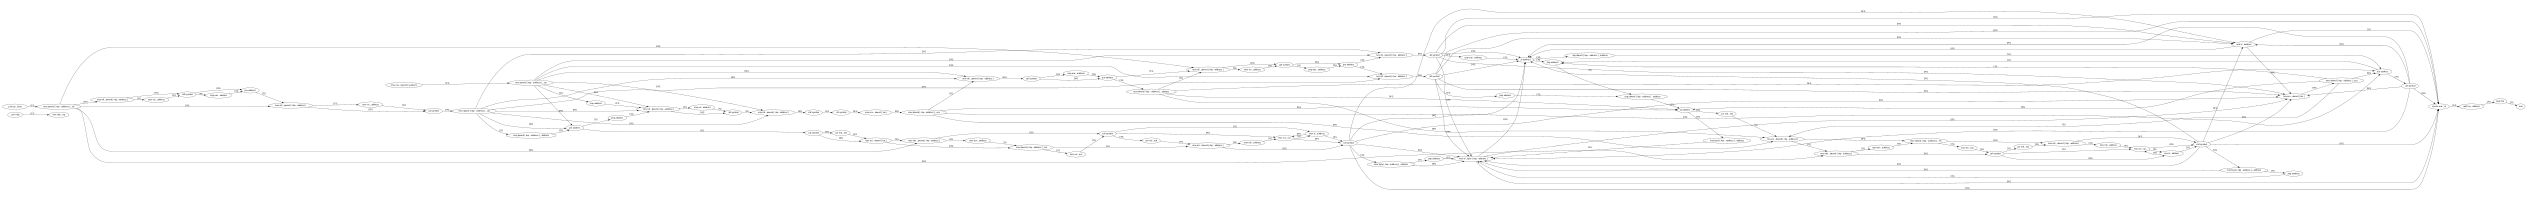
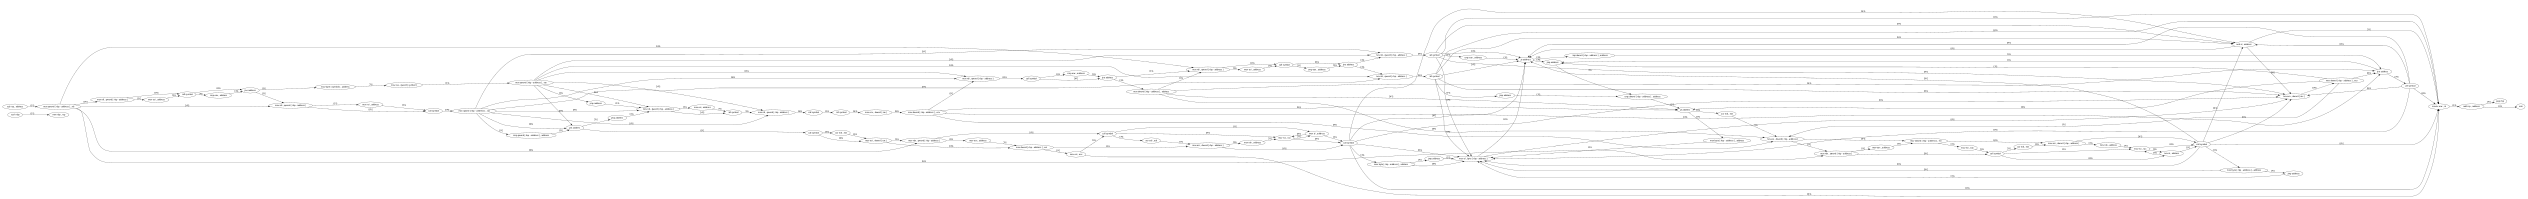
none -> (335, 87)
(2511, 104) -> (2499, 108)
(15, 107) -> (15, 107)
(1980, 183) -> (1793, 195)
